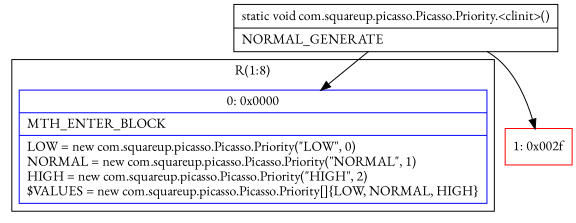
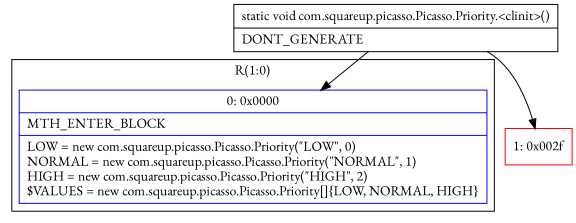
(313, 39) -> (303, 39)
(253, 71) -> (253, 71)
